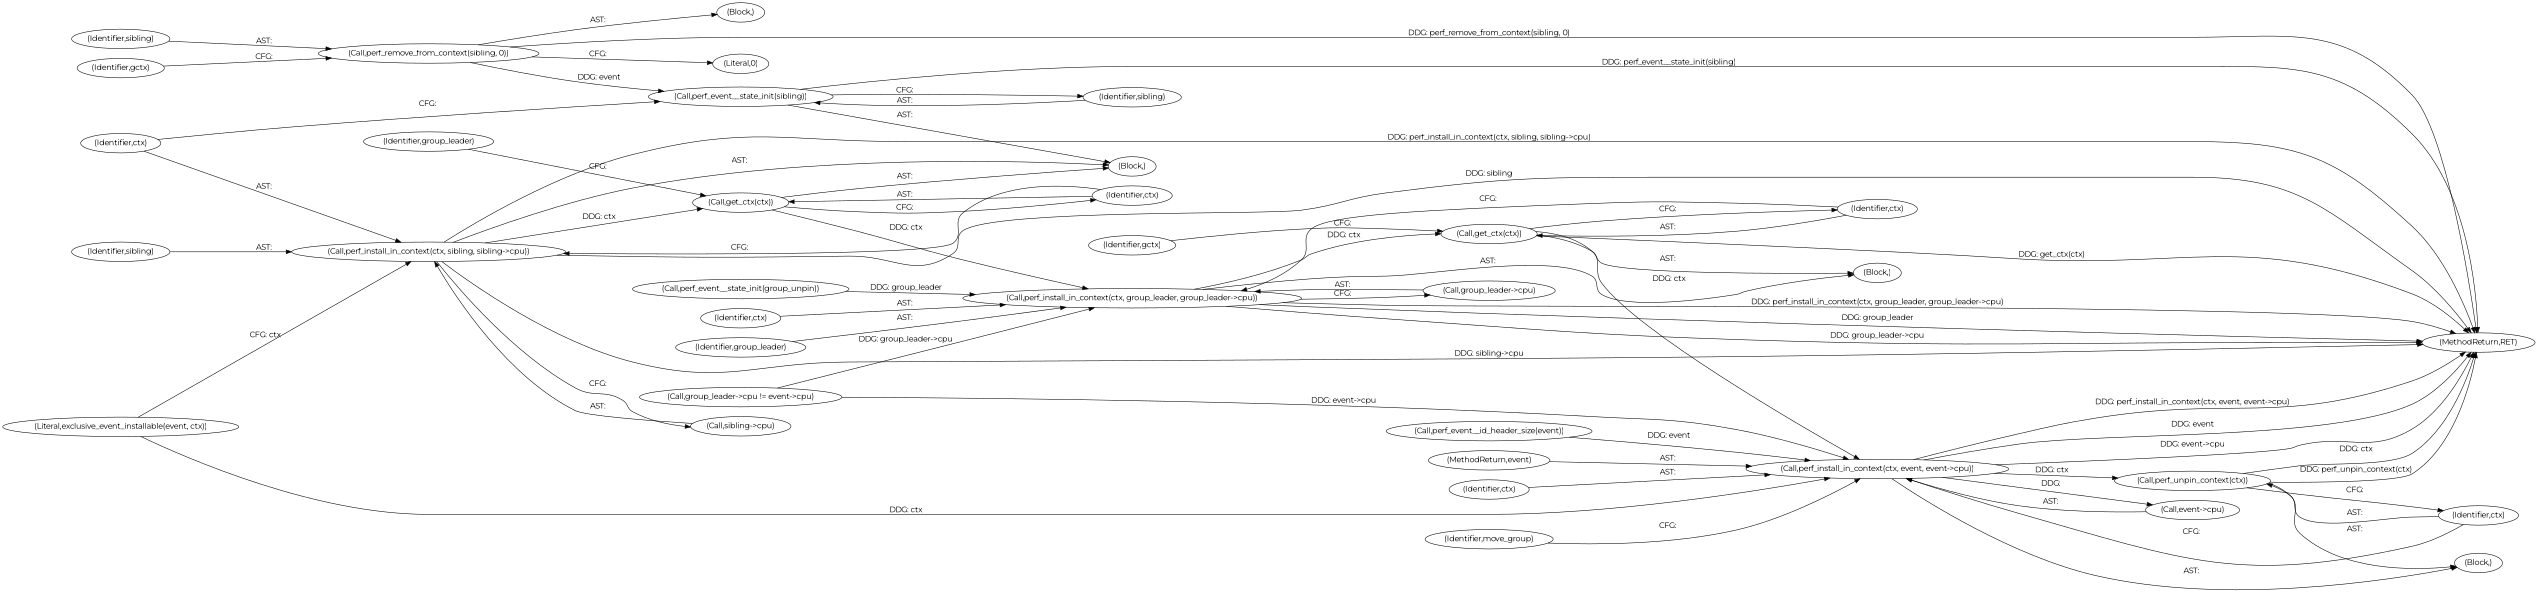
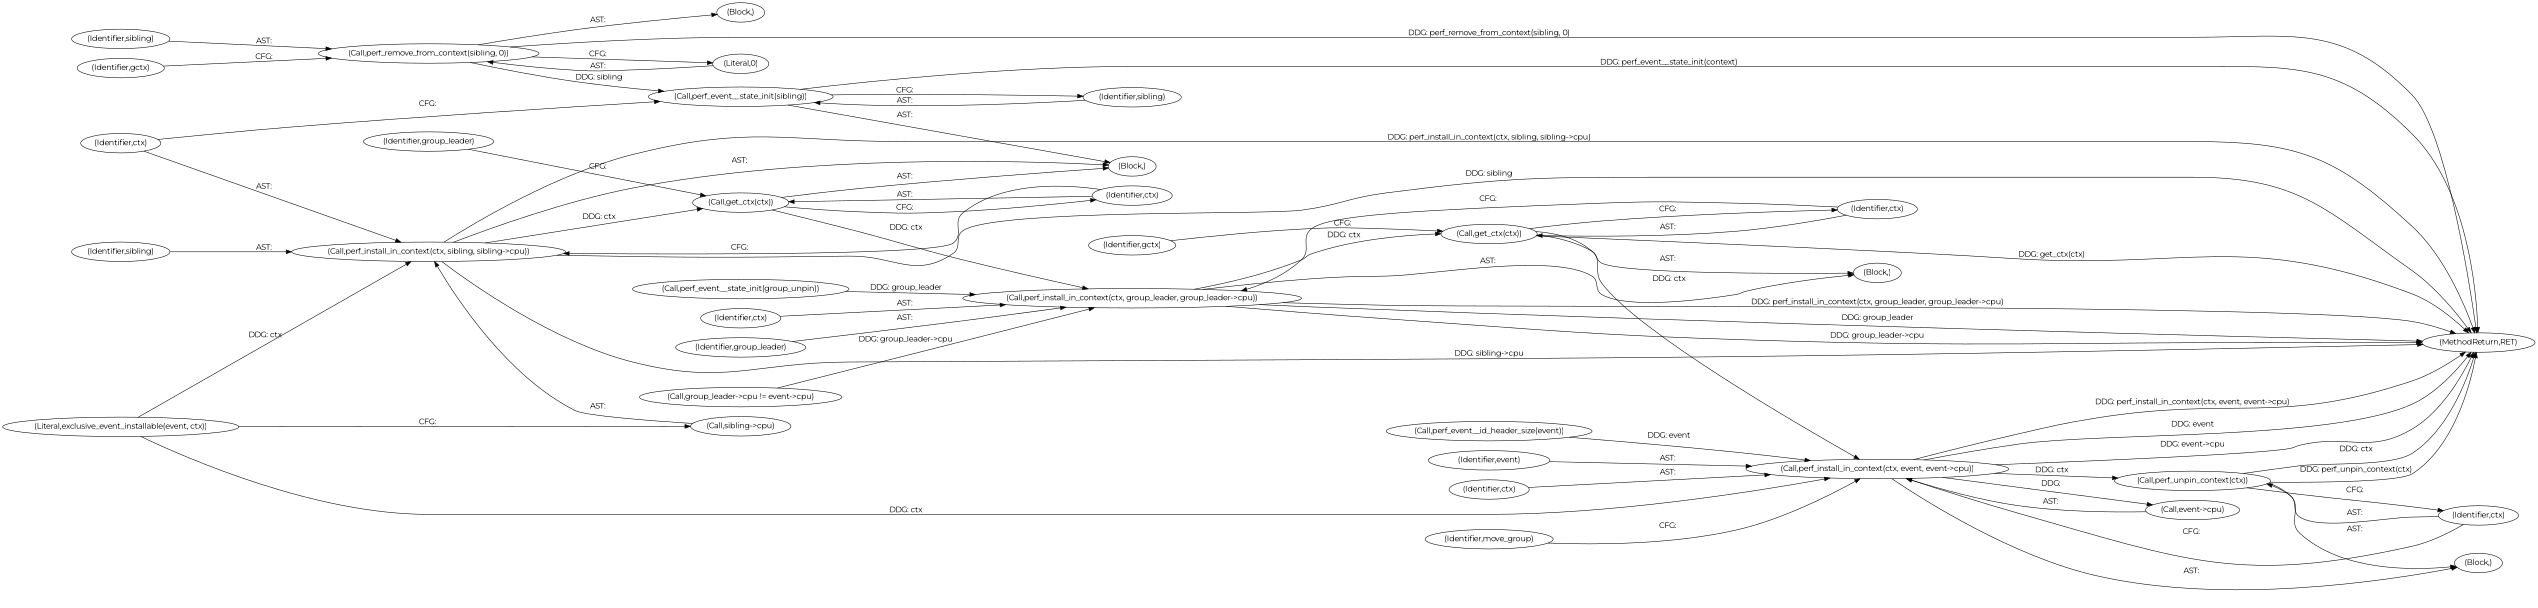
(1669, 62) -> (1669, 62)
none -> (603, 71)
(599, 78) -> (599, 78)
(1489, 291) -> none
(265, 335) -> (265, 335)
(546, 369) -> (462, 427)
(1345, 406) -> none
(1489, 460) -> (1489, 460)
